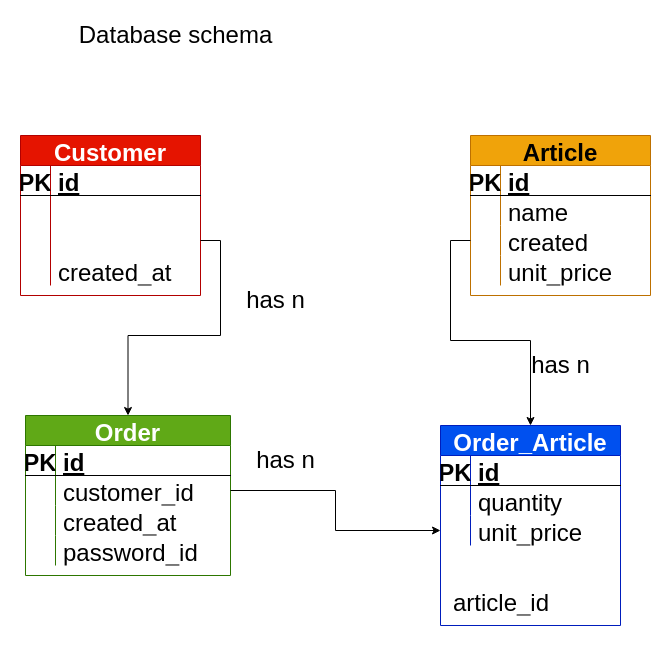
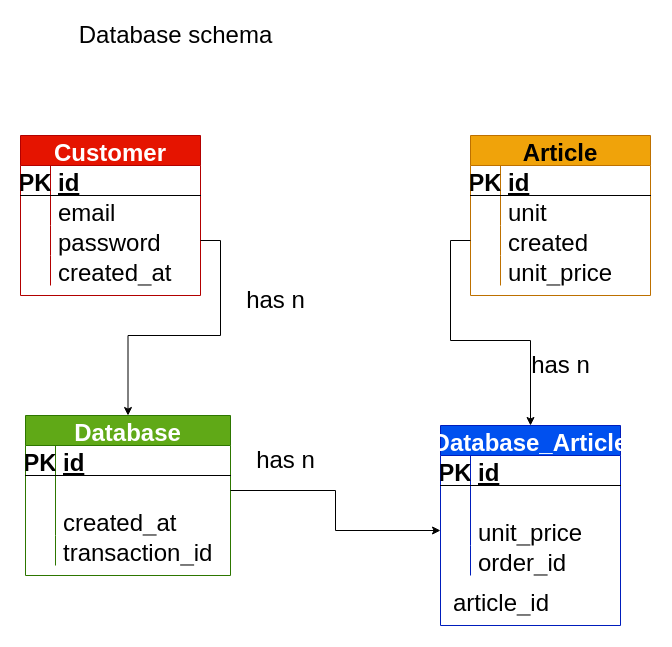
none -> (126, 211)
(535, 213) -> (532, 213)
none -> (126, 241)
(128, 433) -> (128, 433)
(530, 443) -> (530, 443)
(143, 491) -> none
(546, 501) -> none
(134, 553) -> (151, 553)
none -> (546, 561)
